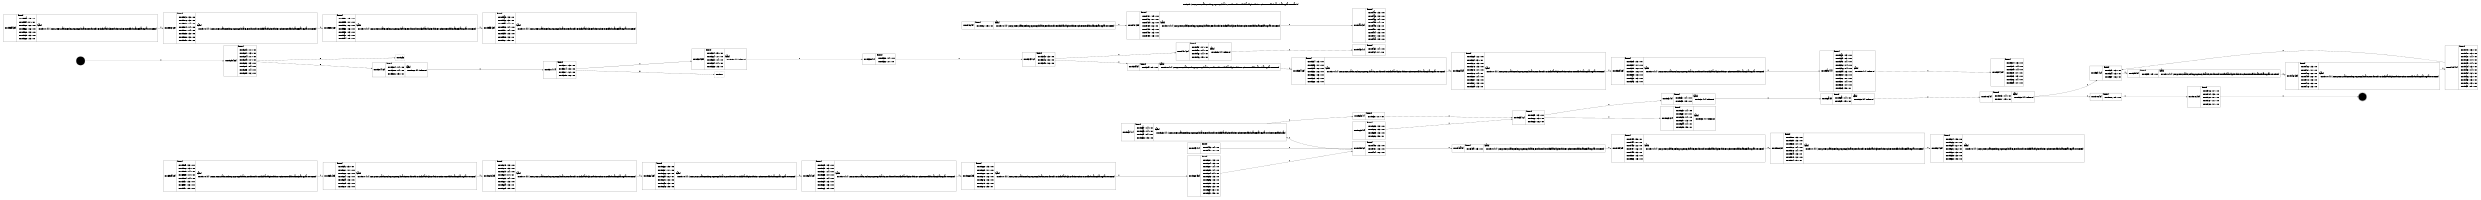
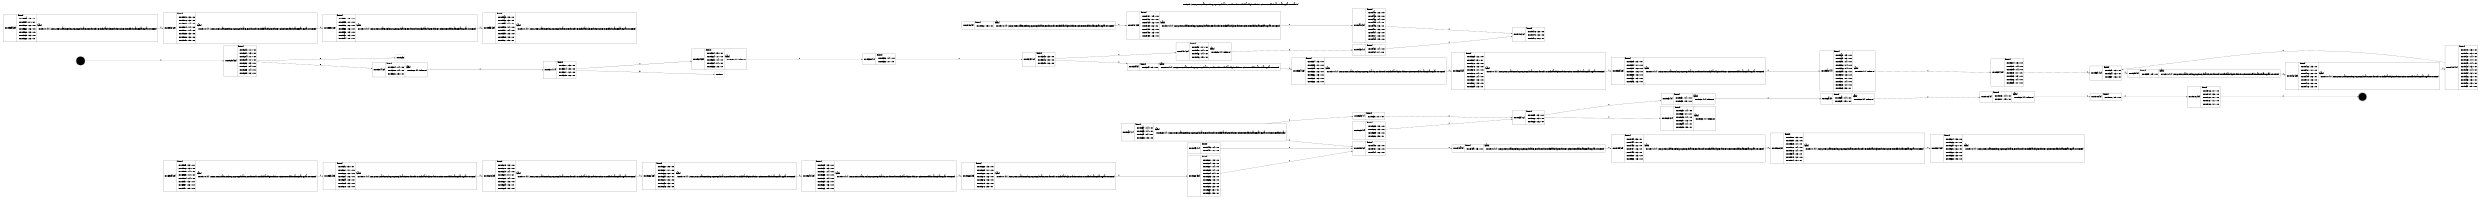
none -> (1529, 34)
(2066, 92) -> (2056, 73)
(1319, 147) -> (1319, 144)
